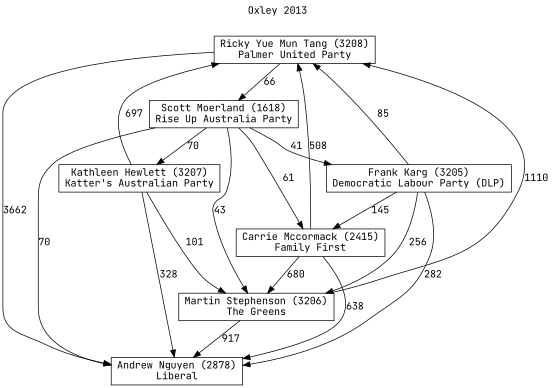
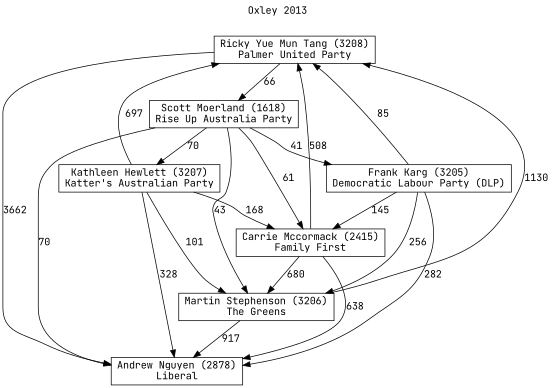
(537, 178) -> (537, 178)
none -> (232, 207)
